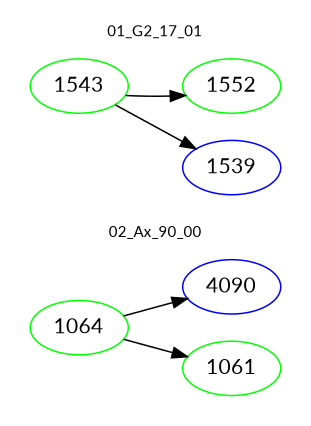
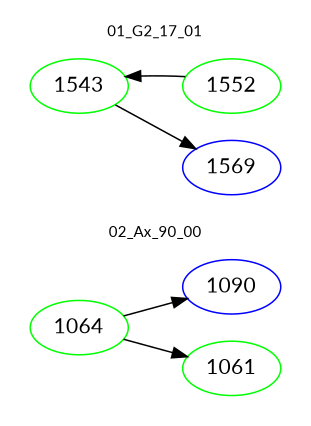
(148, 96) -> (163, 76)
(232, 168) -> (232, 168)
(232, 287) -> (232, 287)
